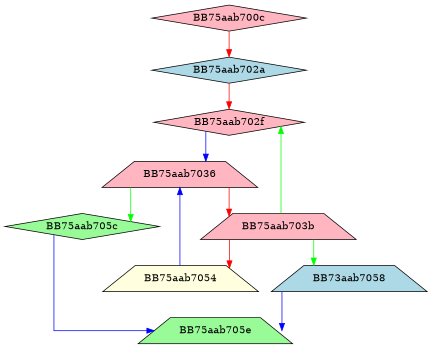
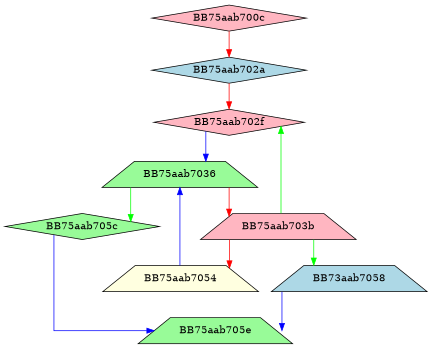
(180, 174) -> (180, 174)
